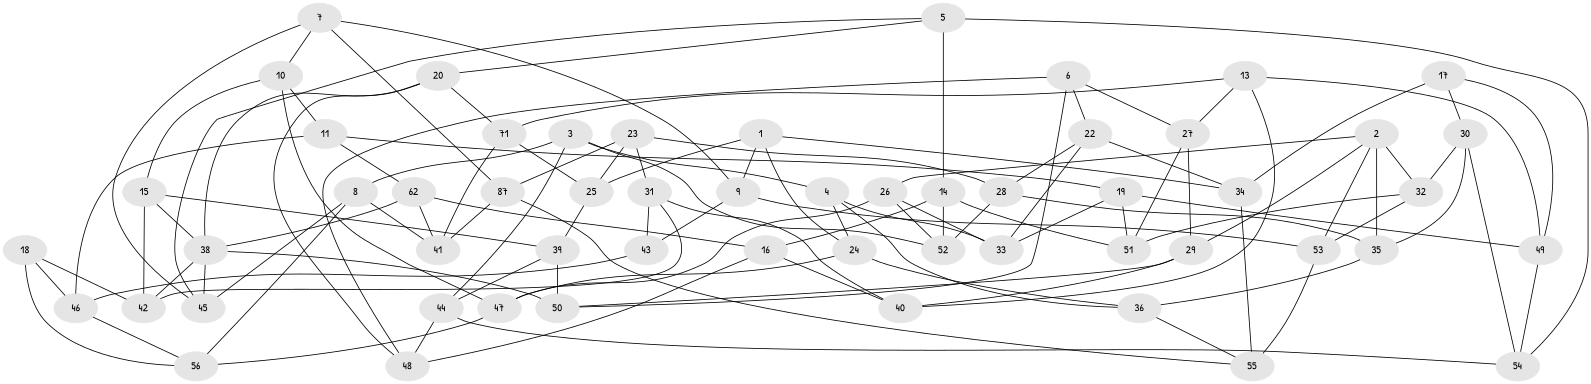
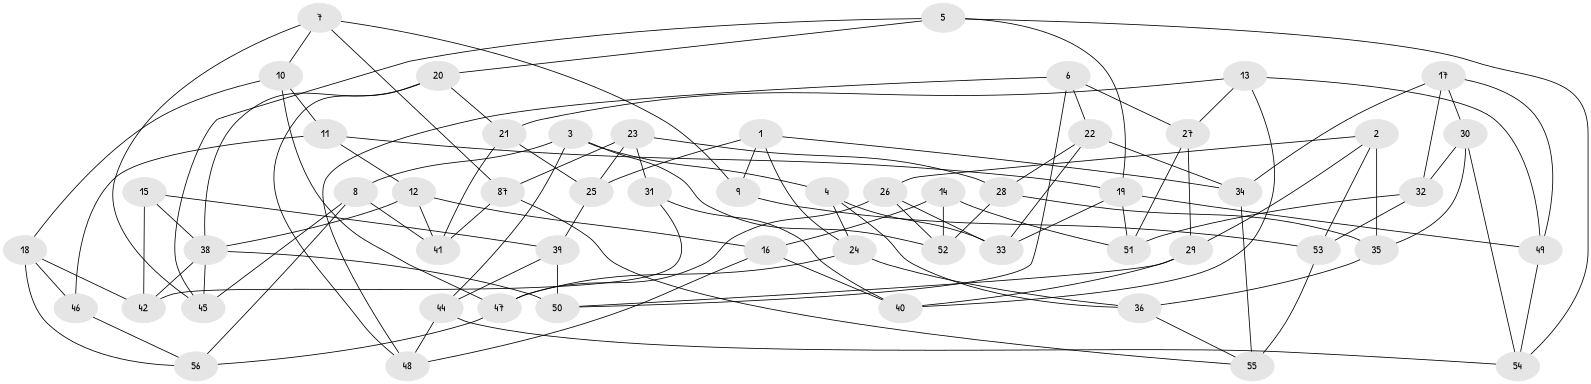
(943, 105) -> (1090, 56)
(188, 111) -> (126, 140)
(504, 134) -> (504, 134)
(1399, 163) -> (1432, 134)
(414, 192) -> (414, 192)
(646, 250) -> none
